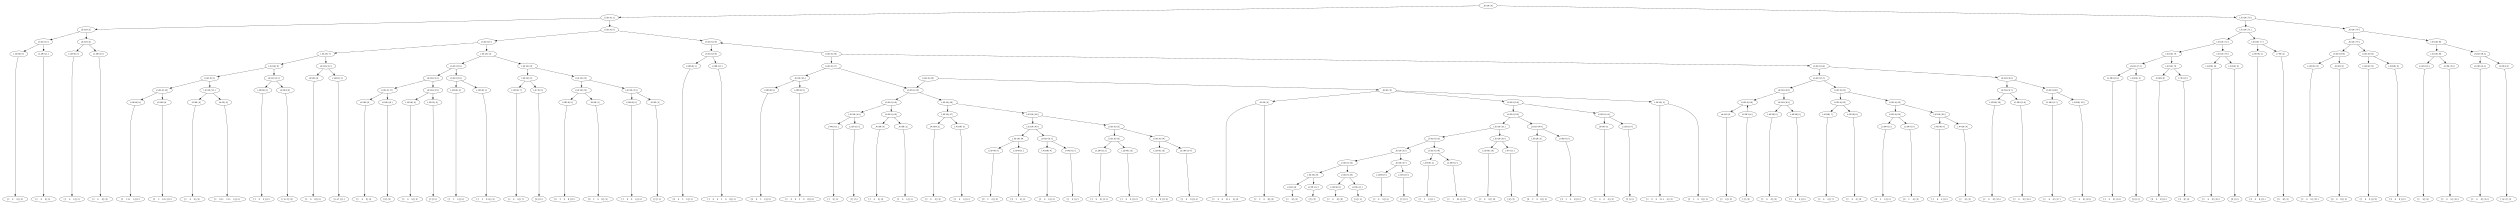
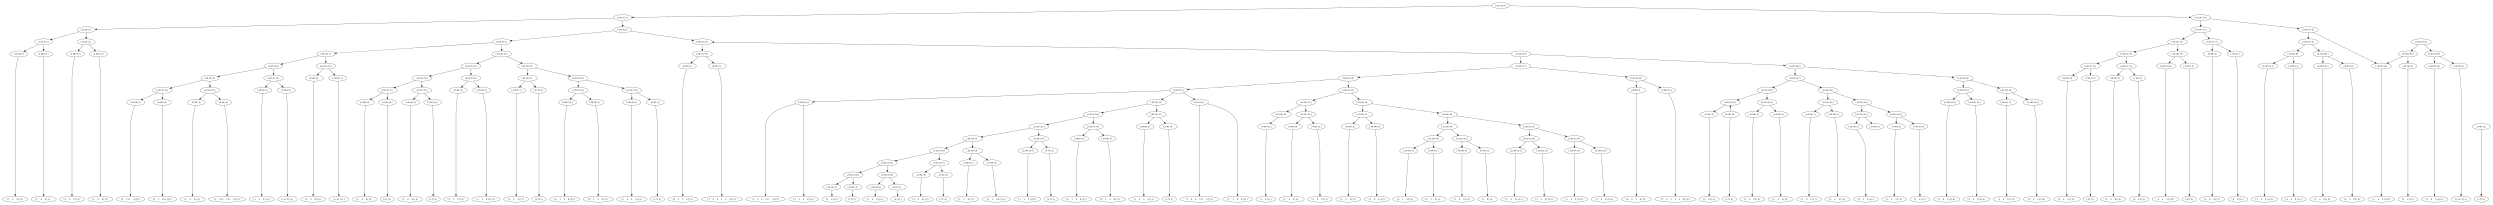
(2394, 36) -> (2344, 47)
(872, 78) -> (1435, 72)
(855, 120) -> none
(1911, 199) -> none
